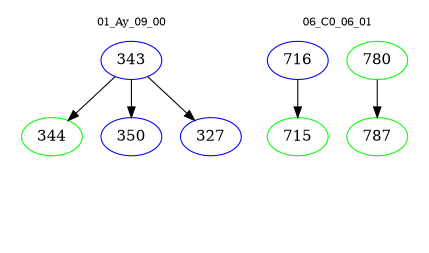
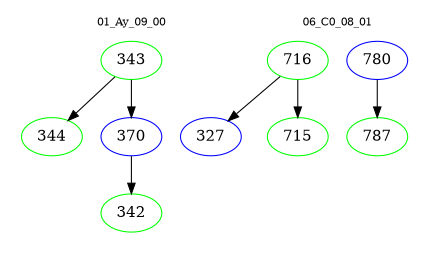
(338, 23) -> (338, 23)
(131, 60) -> (131, 60)
(298, 60) -> (298, 60)
(377, 60) -> (377, 60)
(167, 95) -> (266, 89)
(131, 137) -> (131, 137)
none -> (131, 213)
